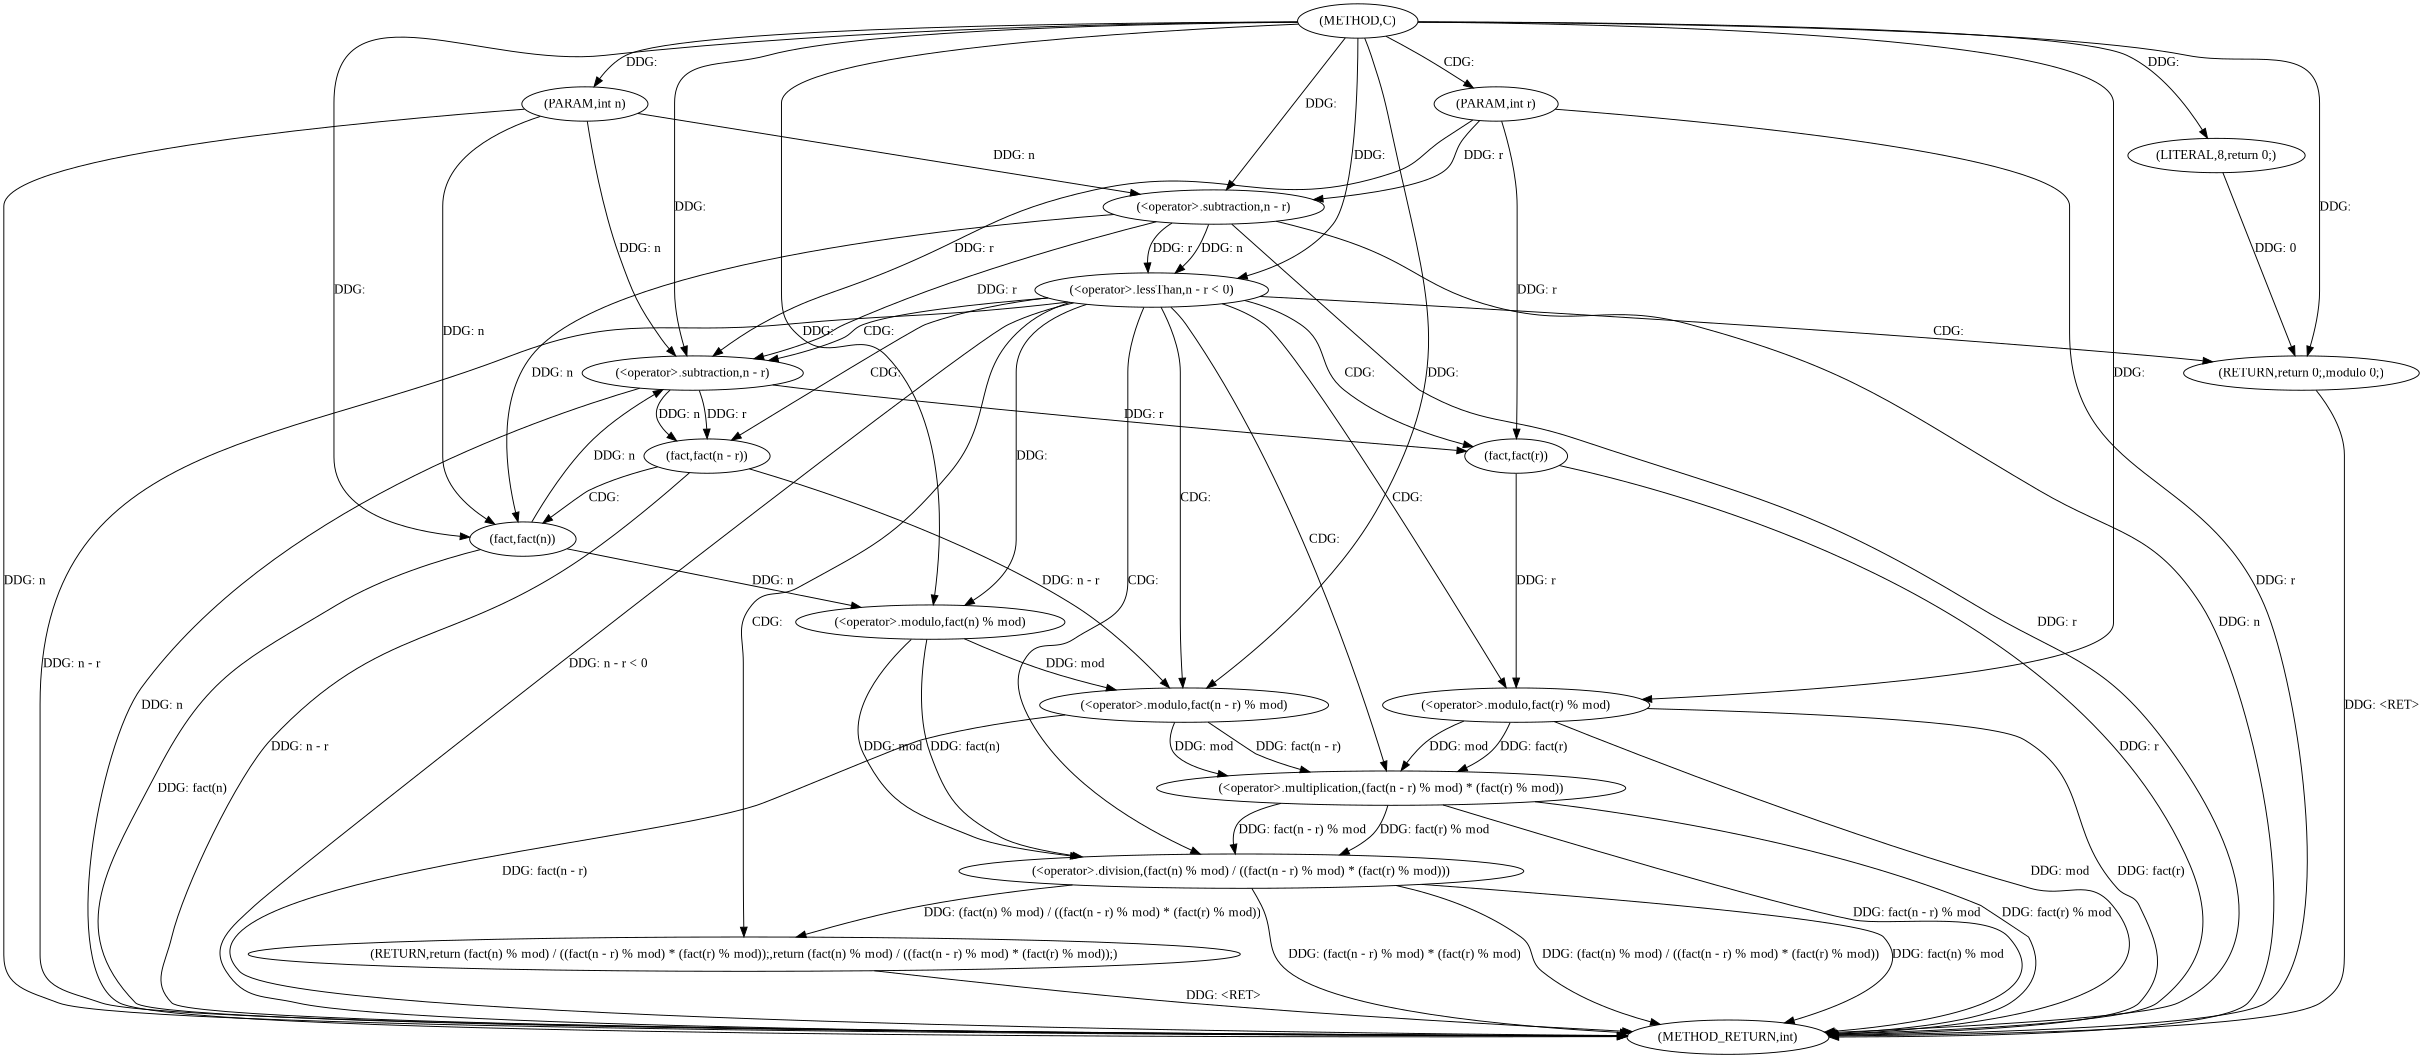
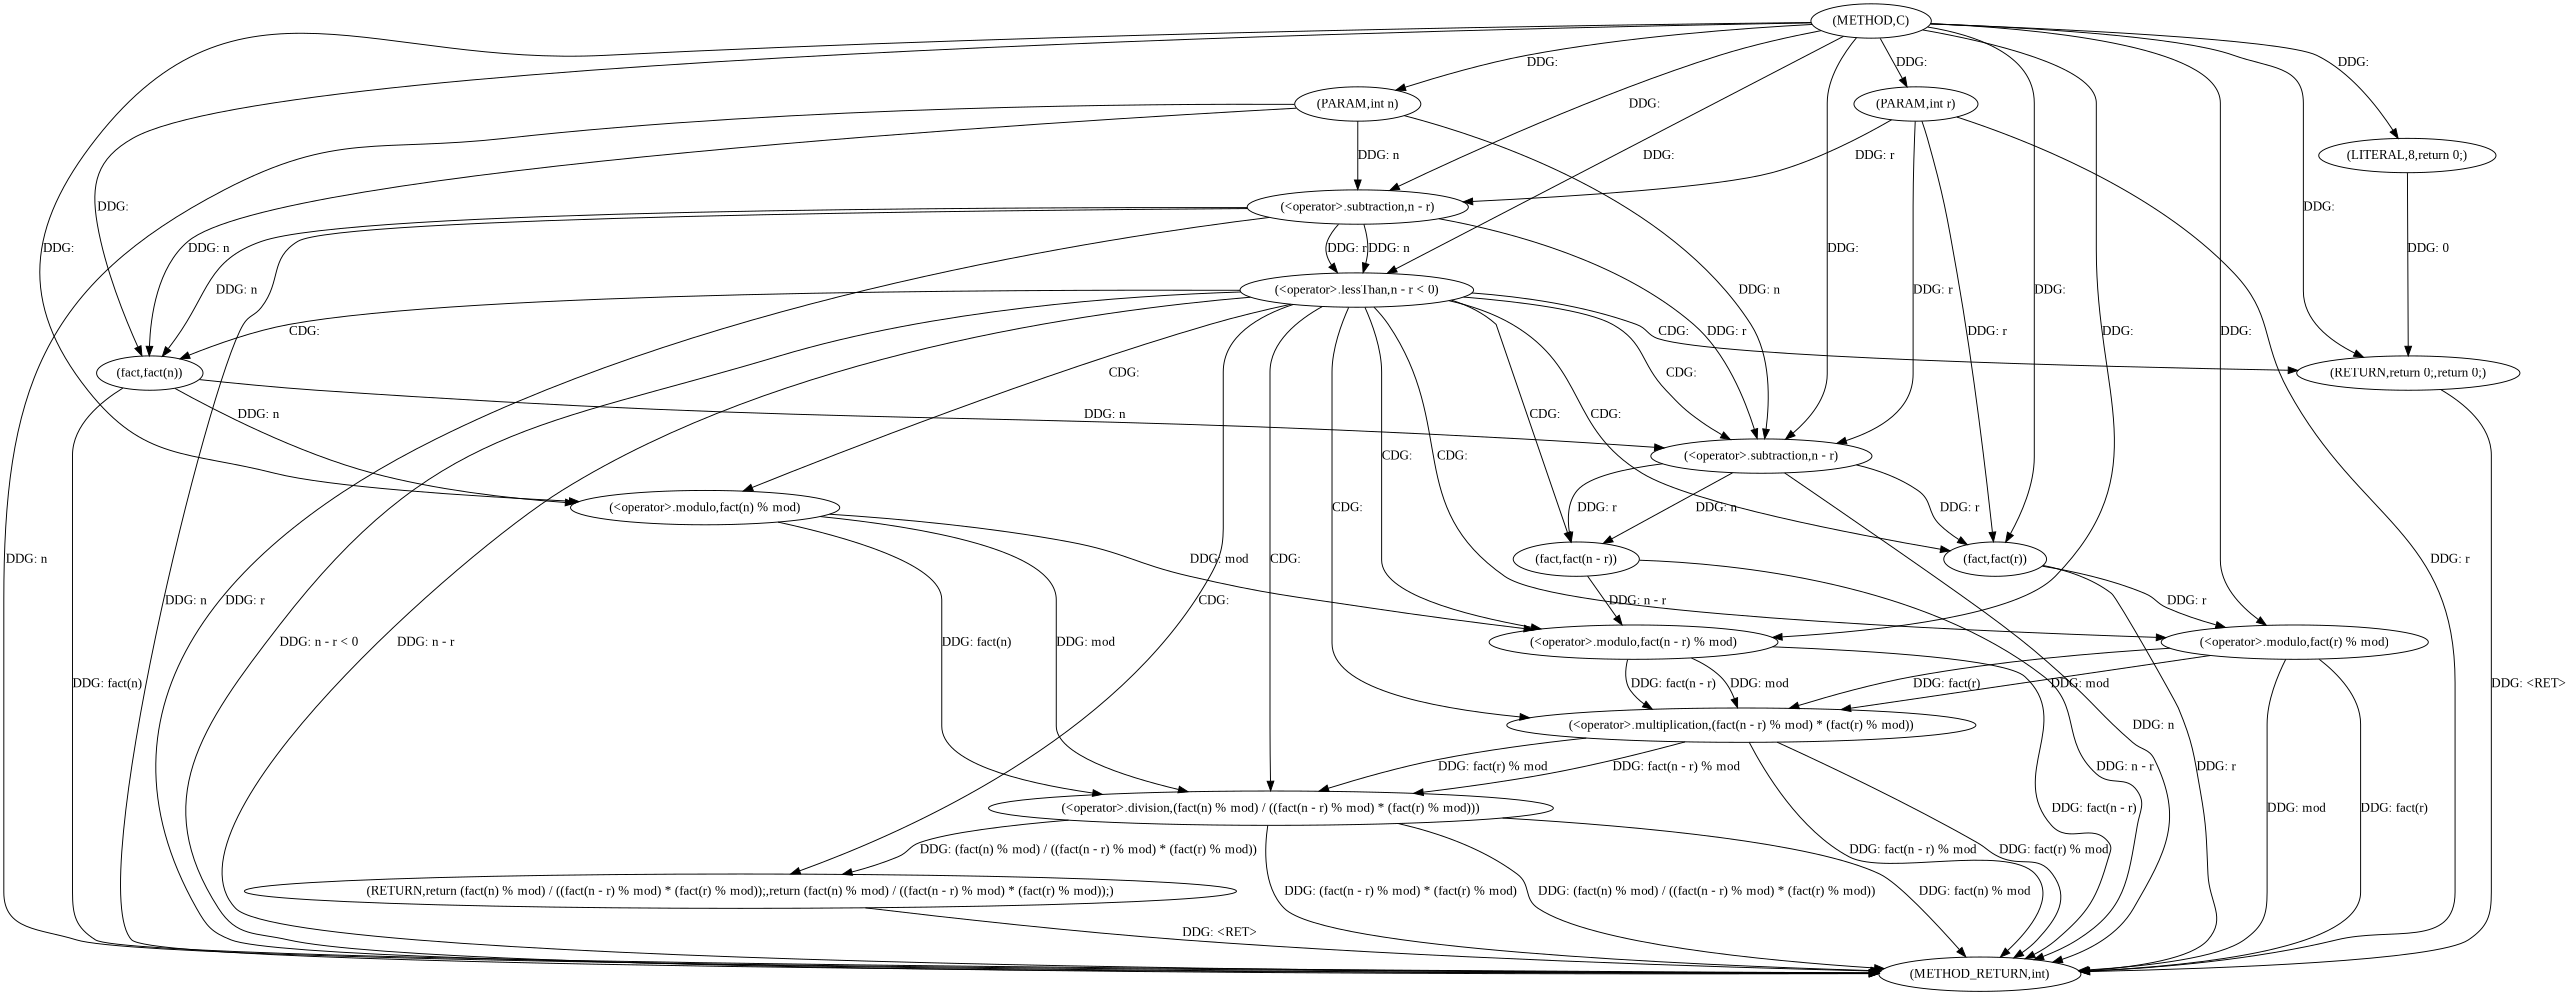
(1461, 62) -> (1914, 62)
none -> (2034, 249)
(2301, 373) -> (2408, 373)
(1034, 456) -> (1126, 373)
(601, 485) -> (712, 296)
